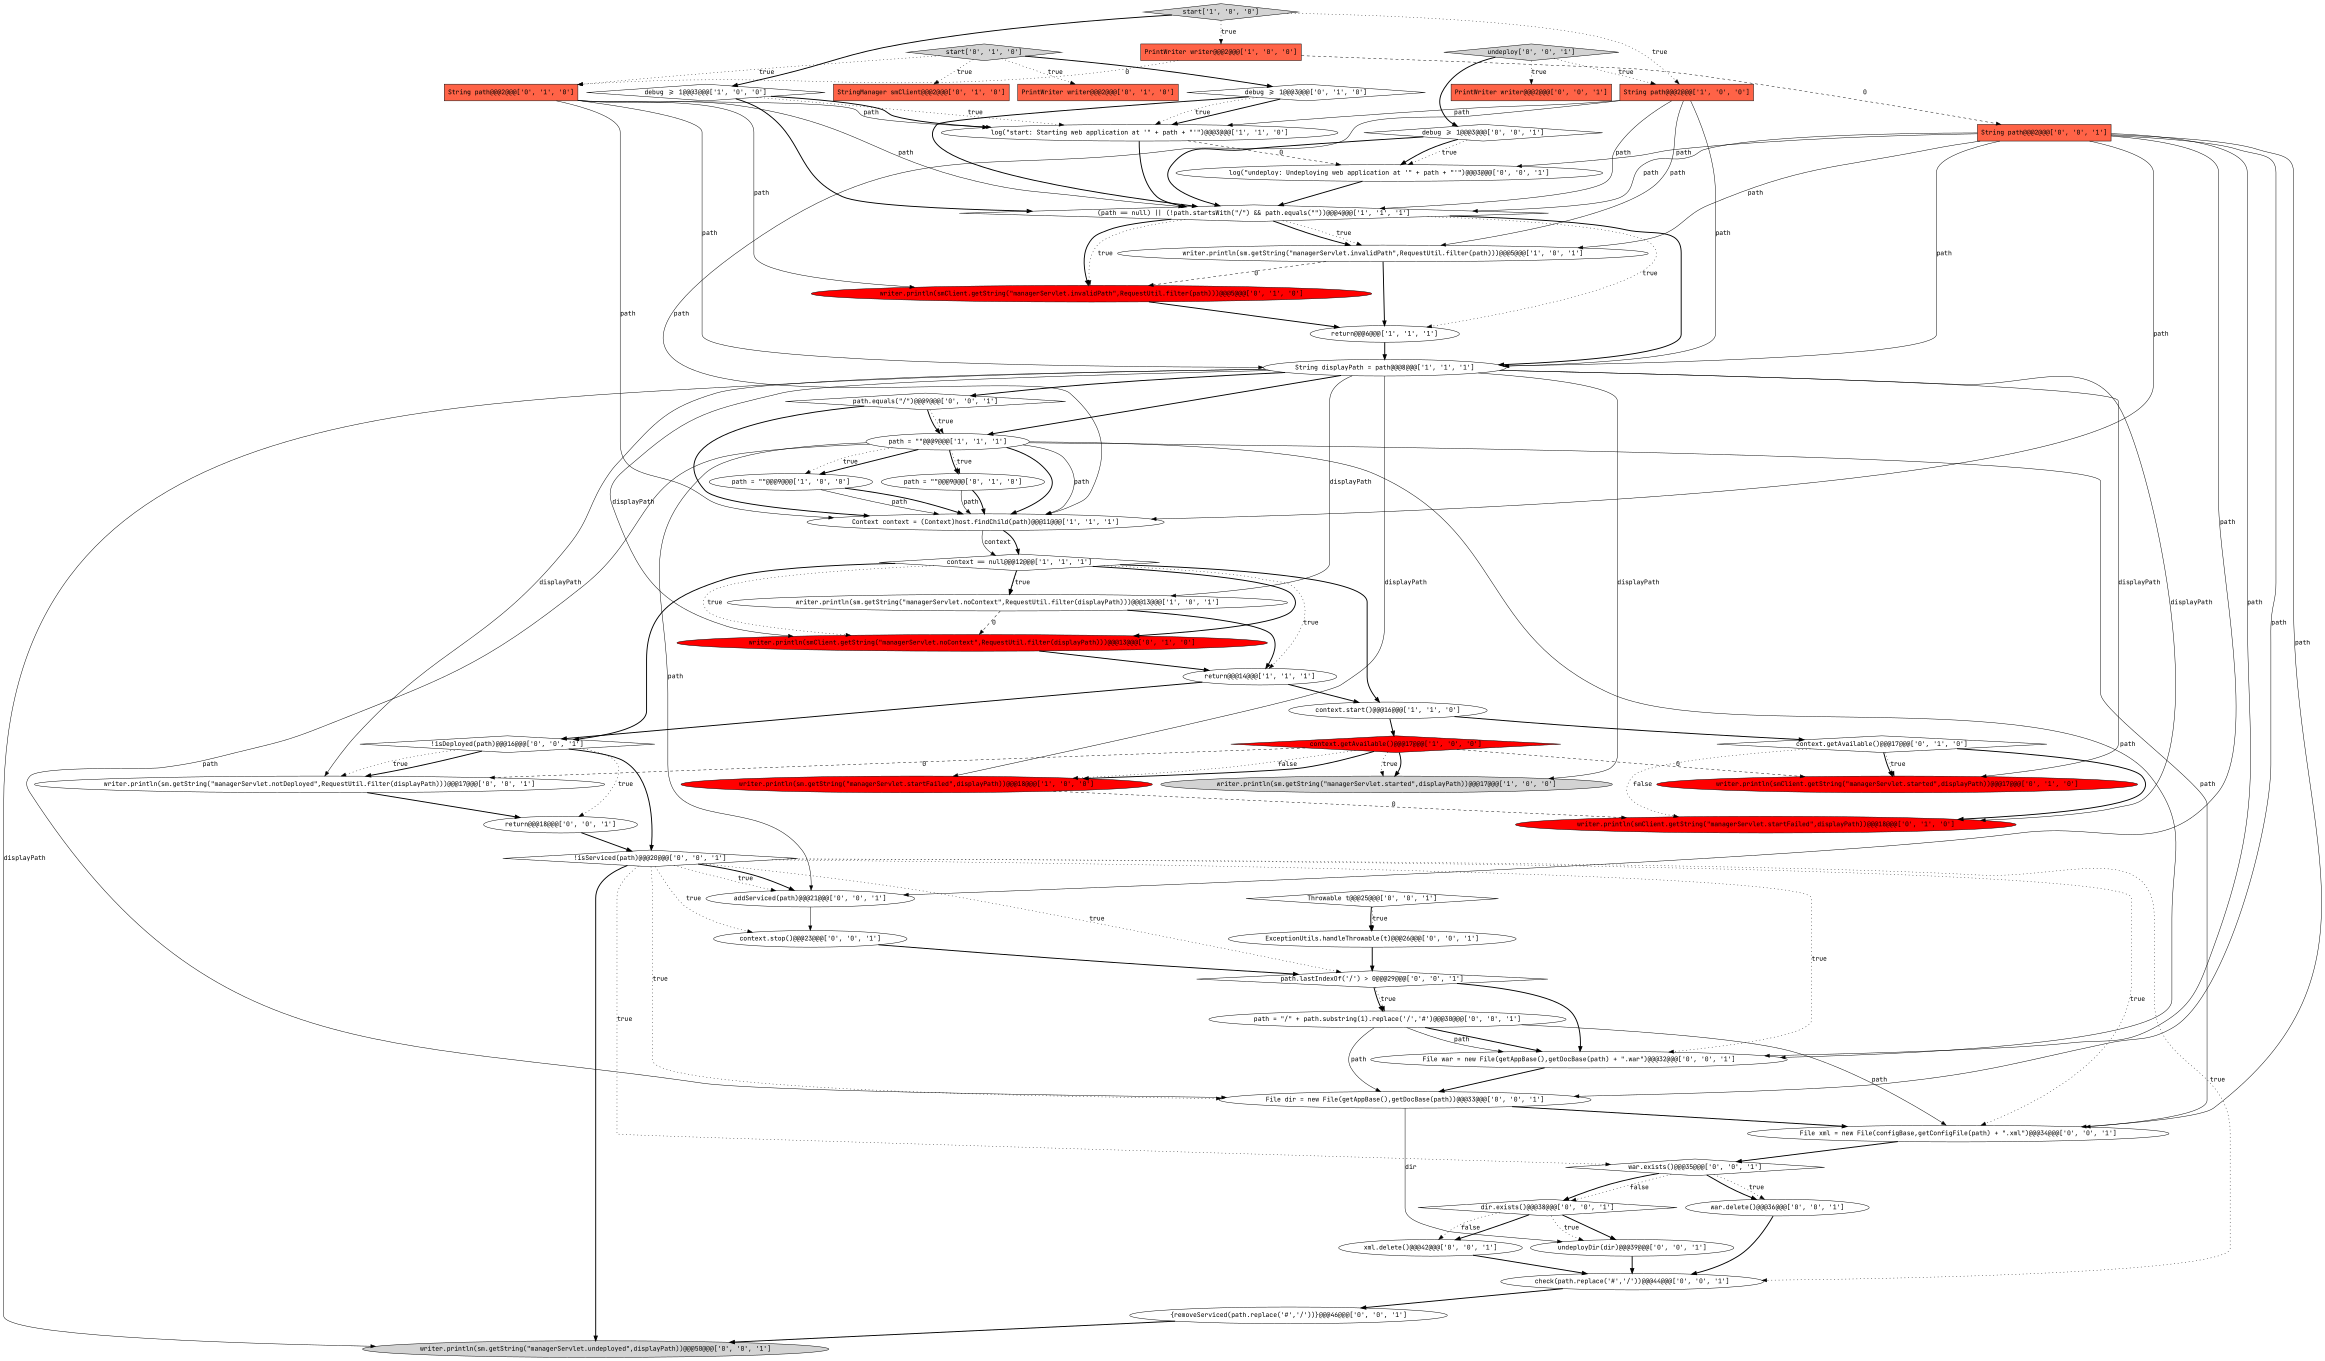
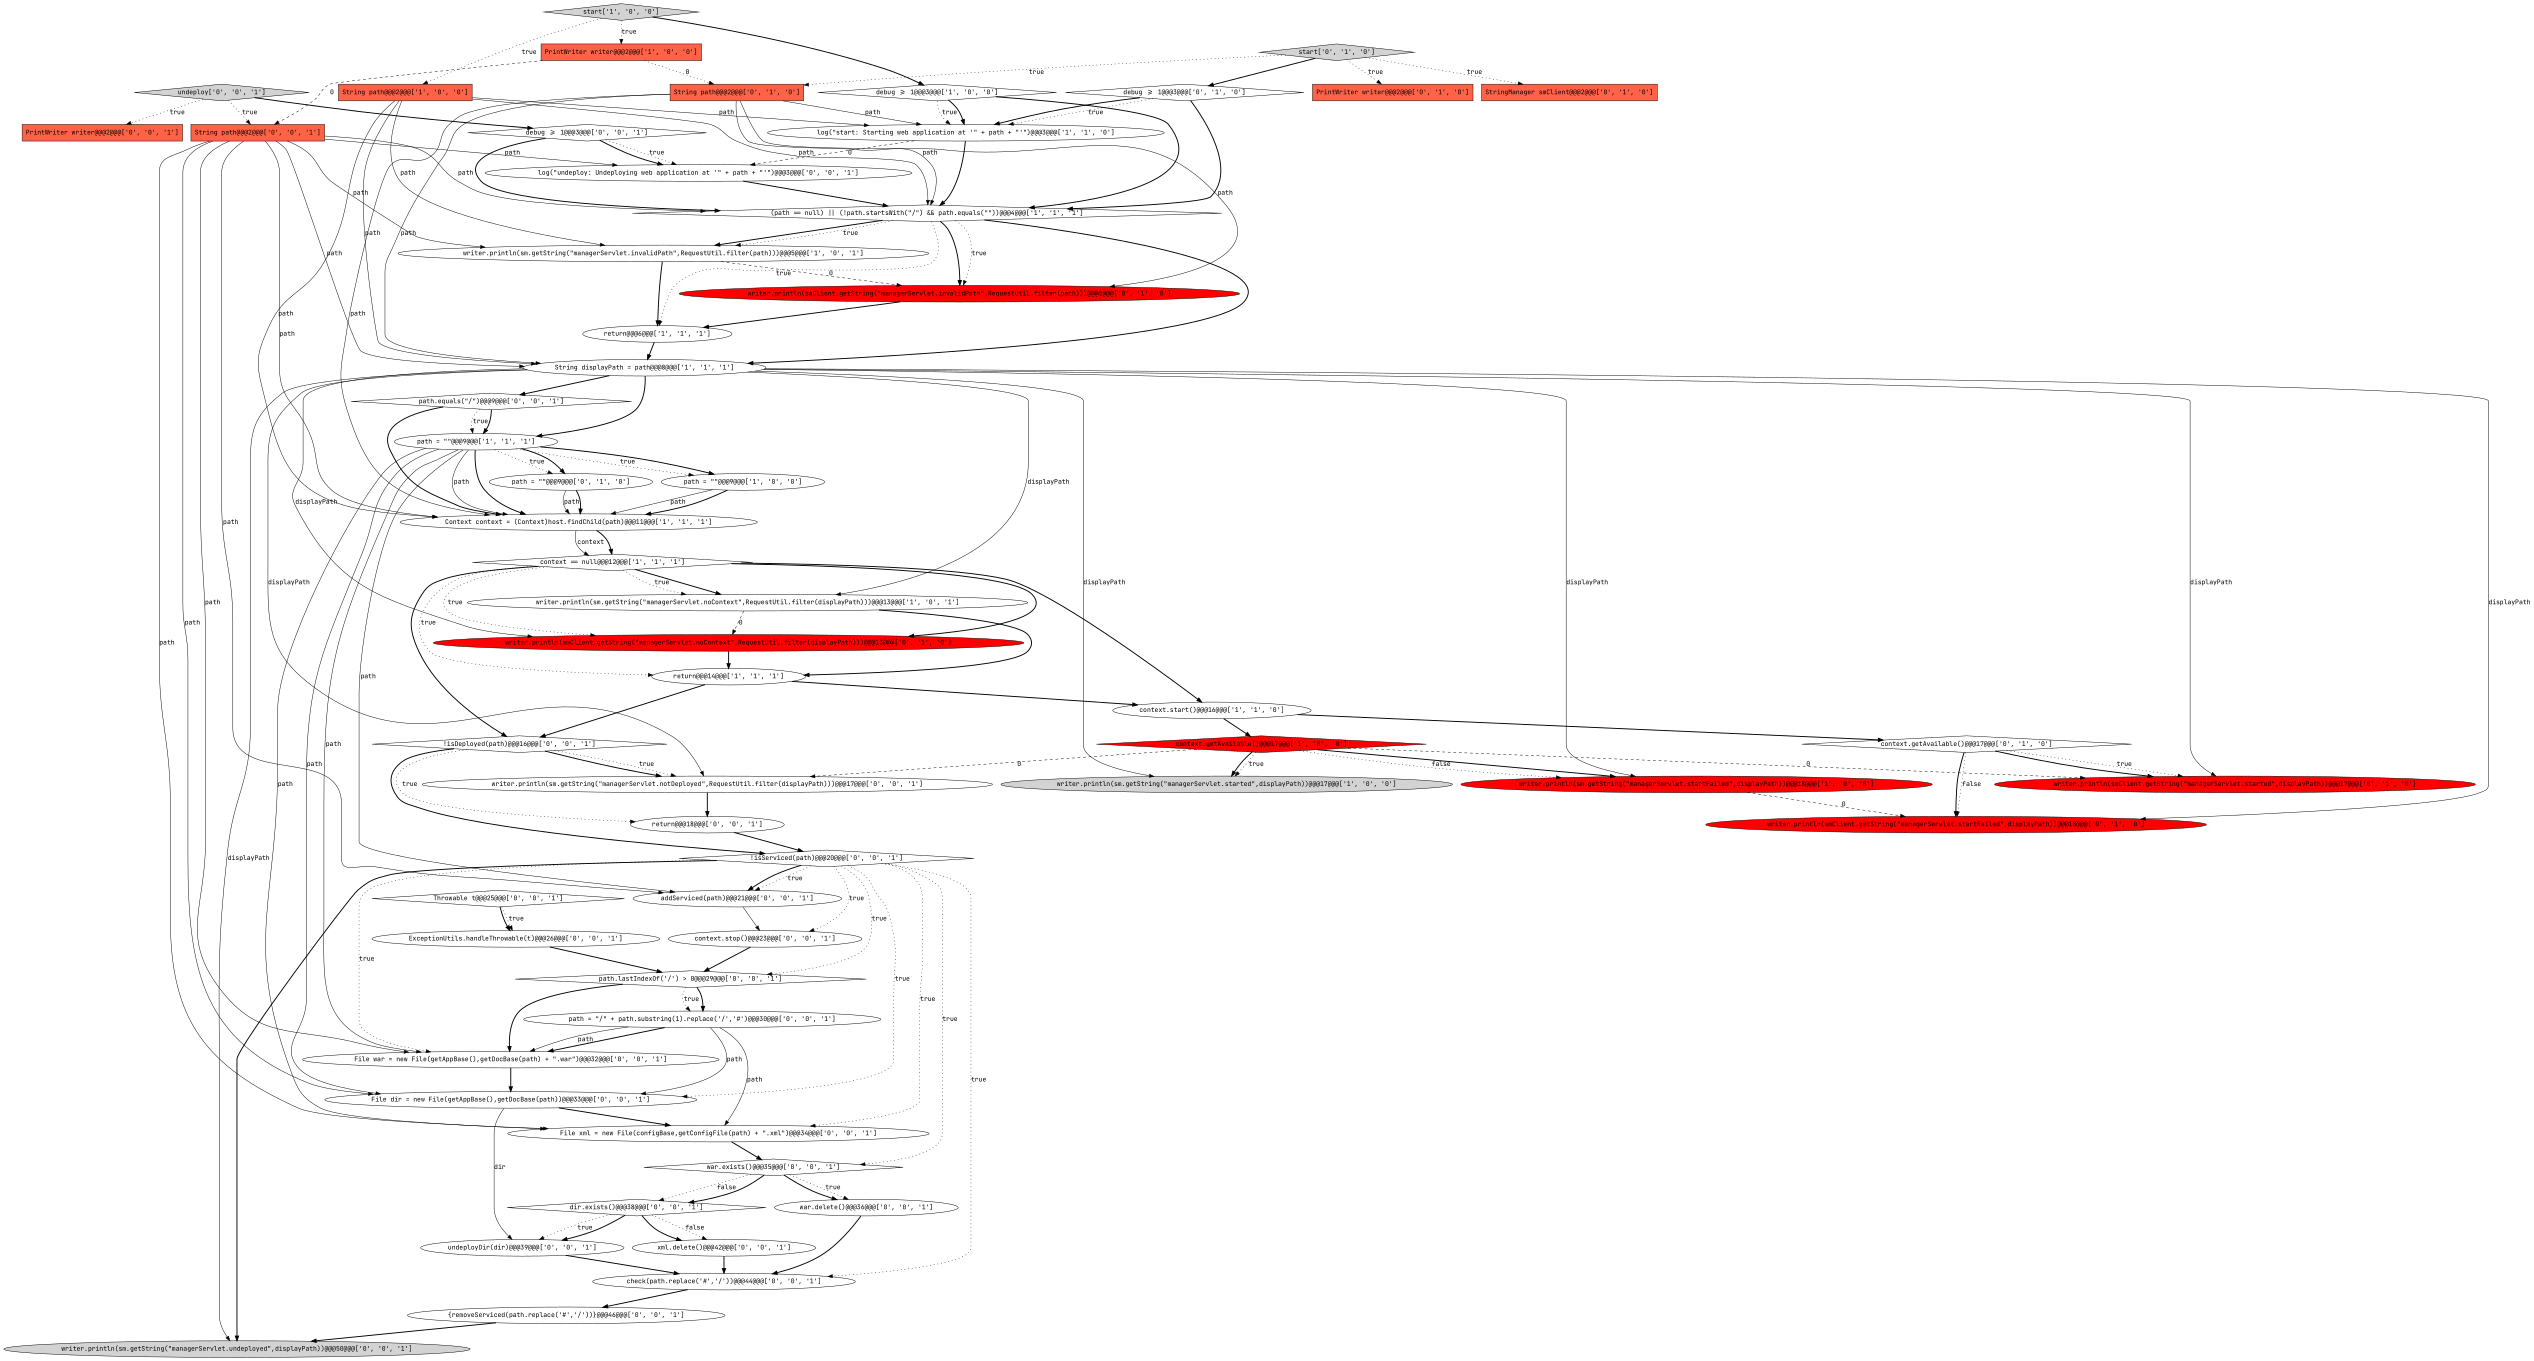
(1602, 71) -> (238, 111)
